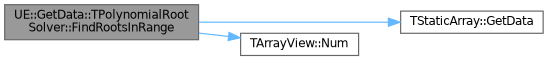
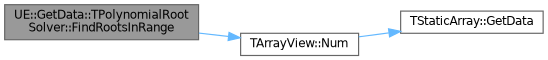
(294, 22) -> (374, 35)
